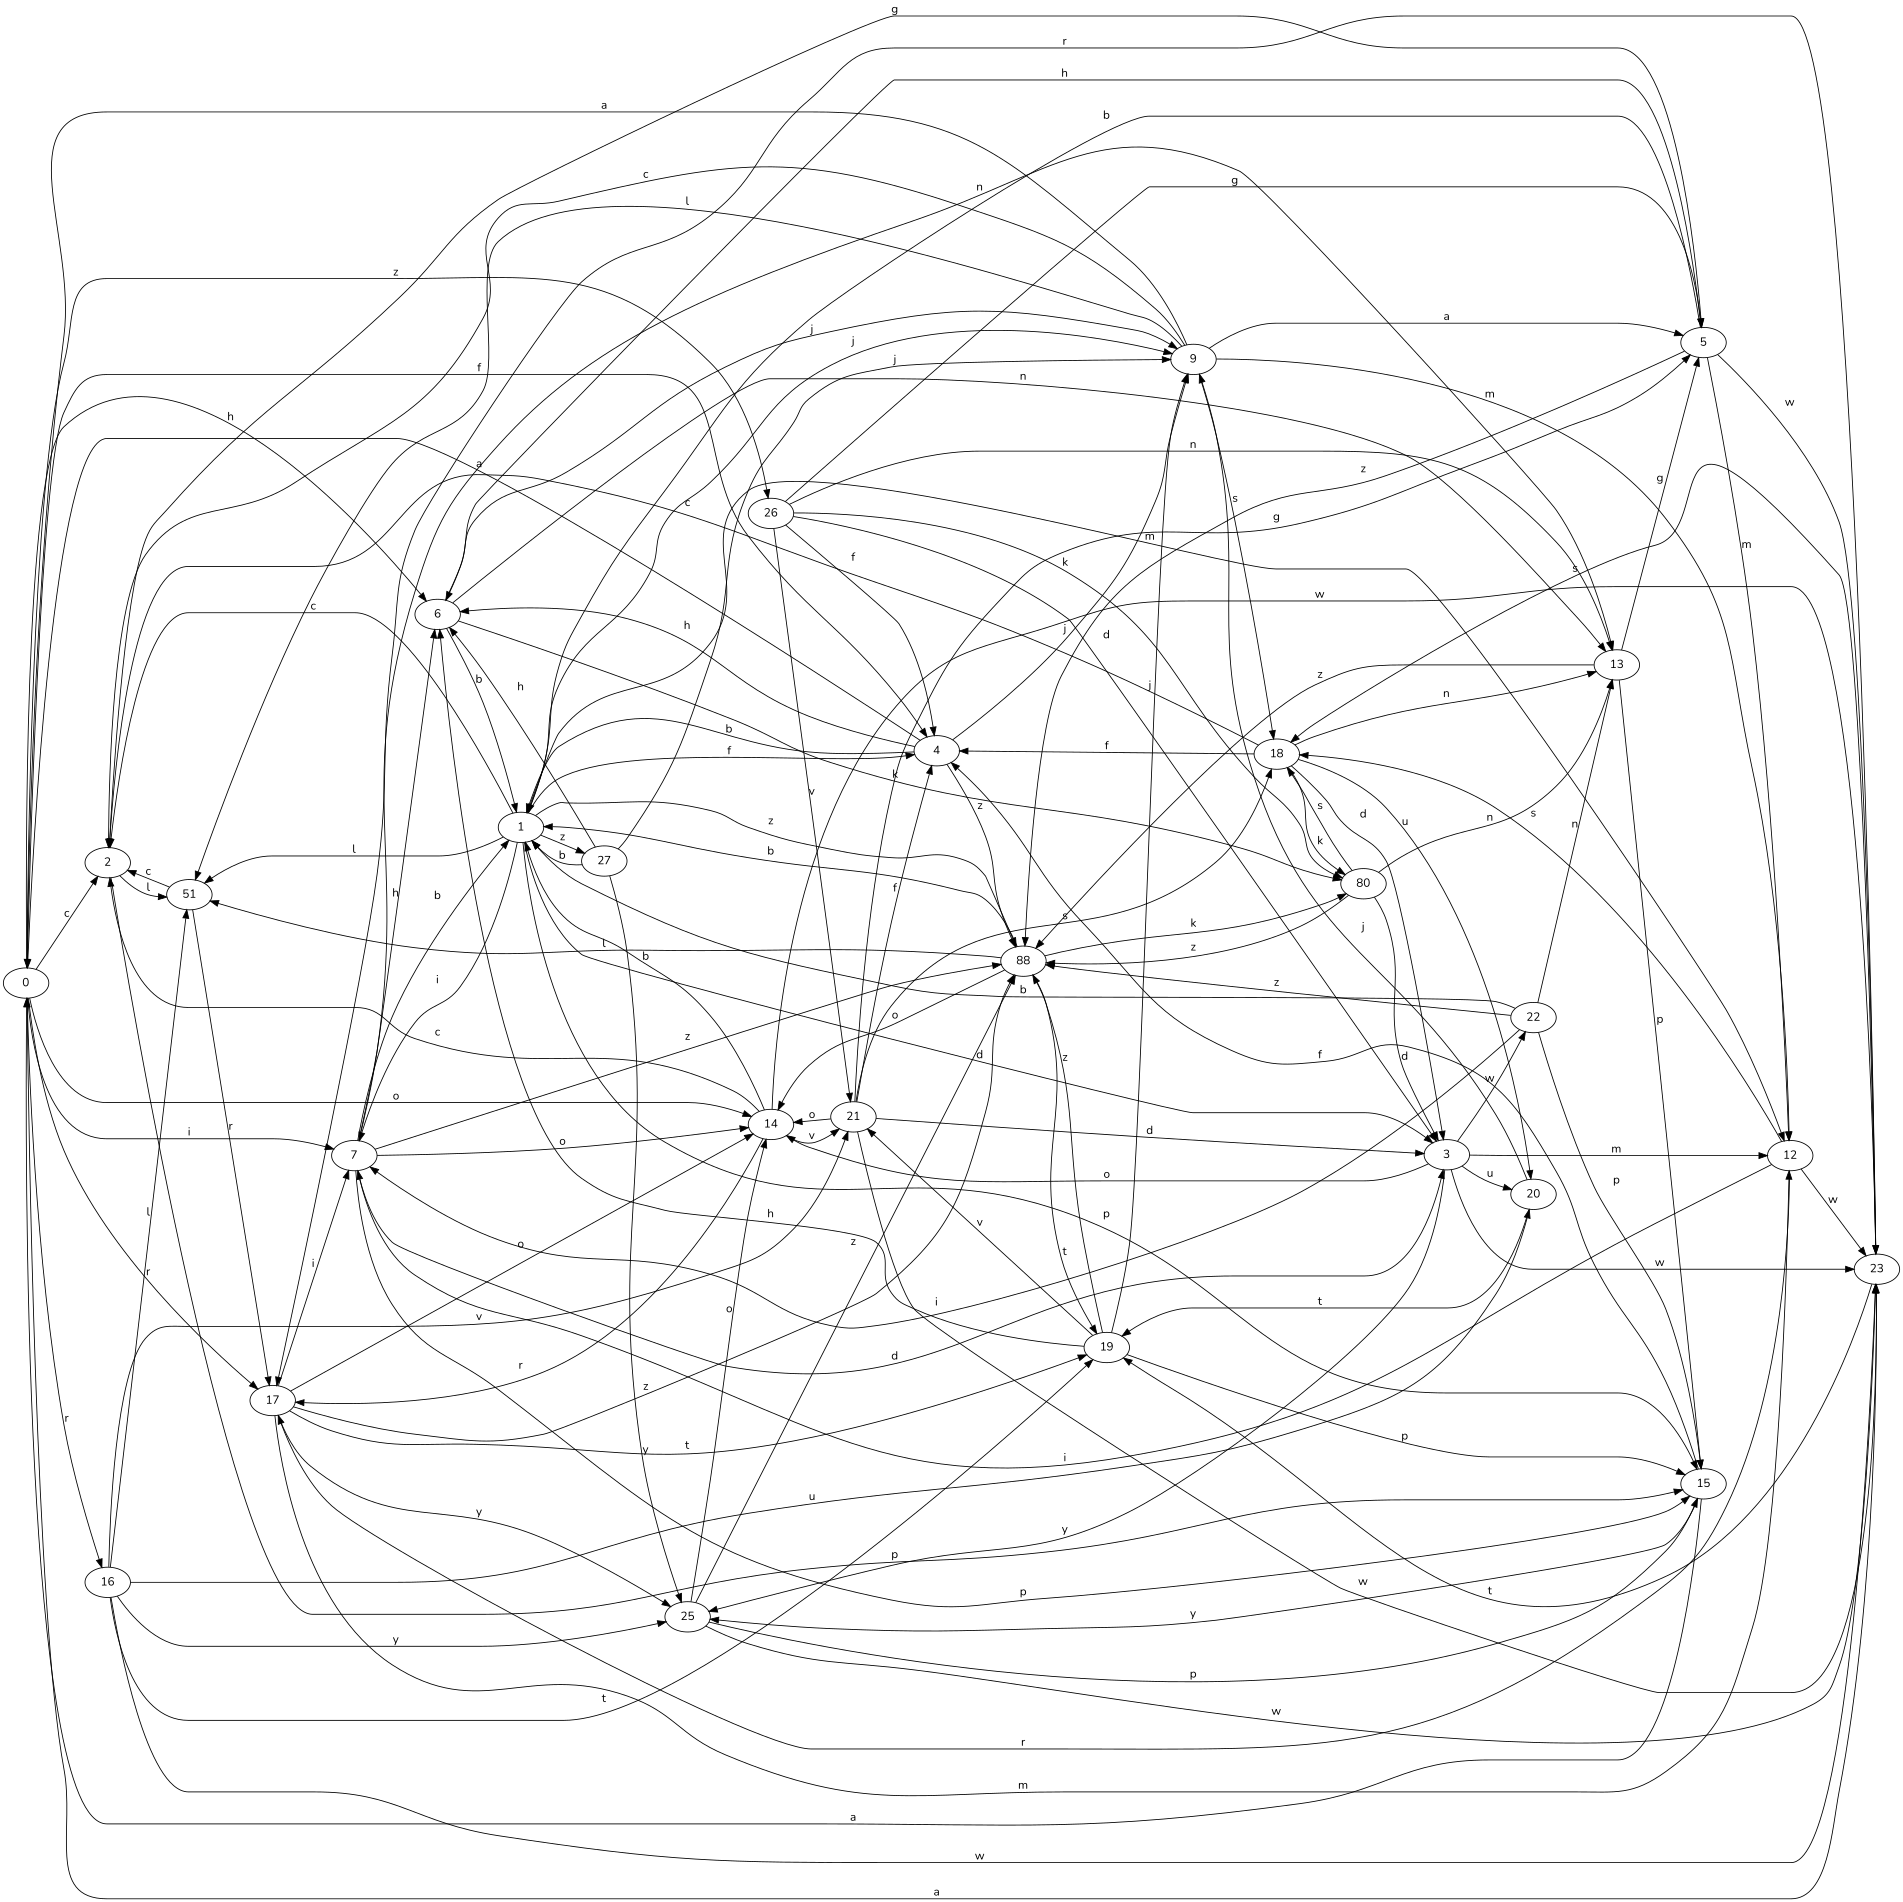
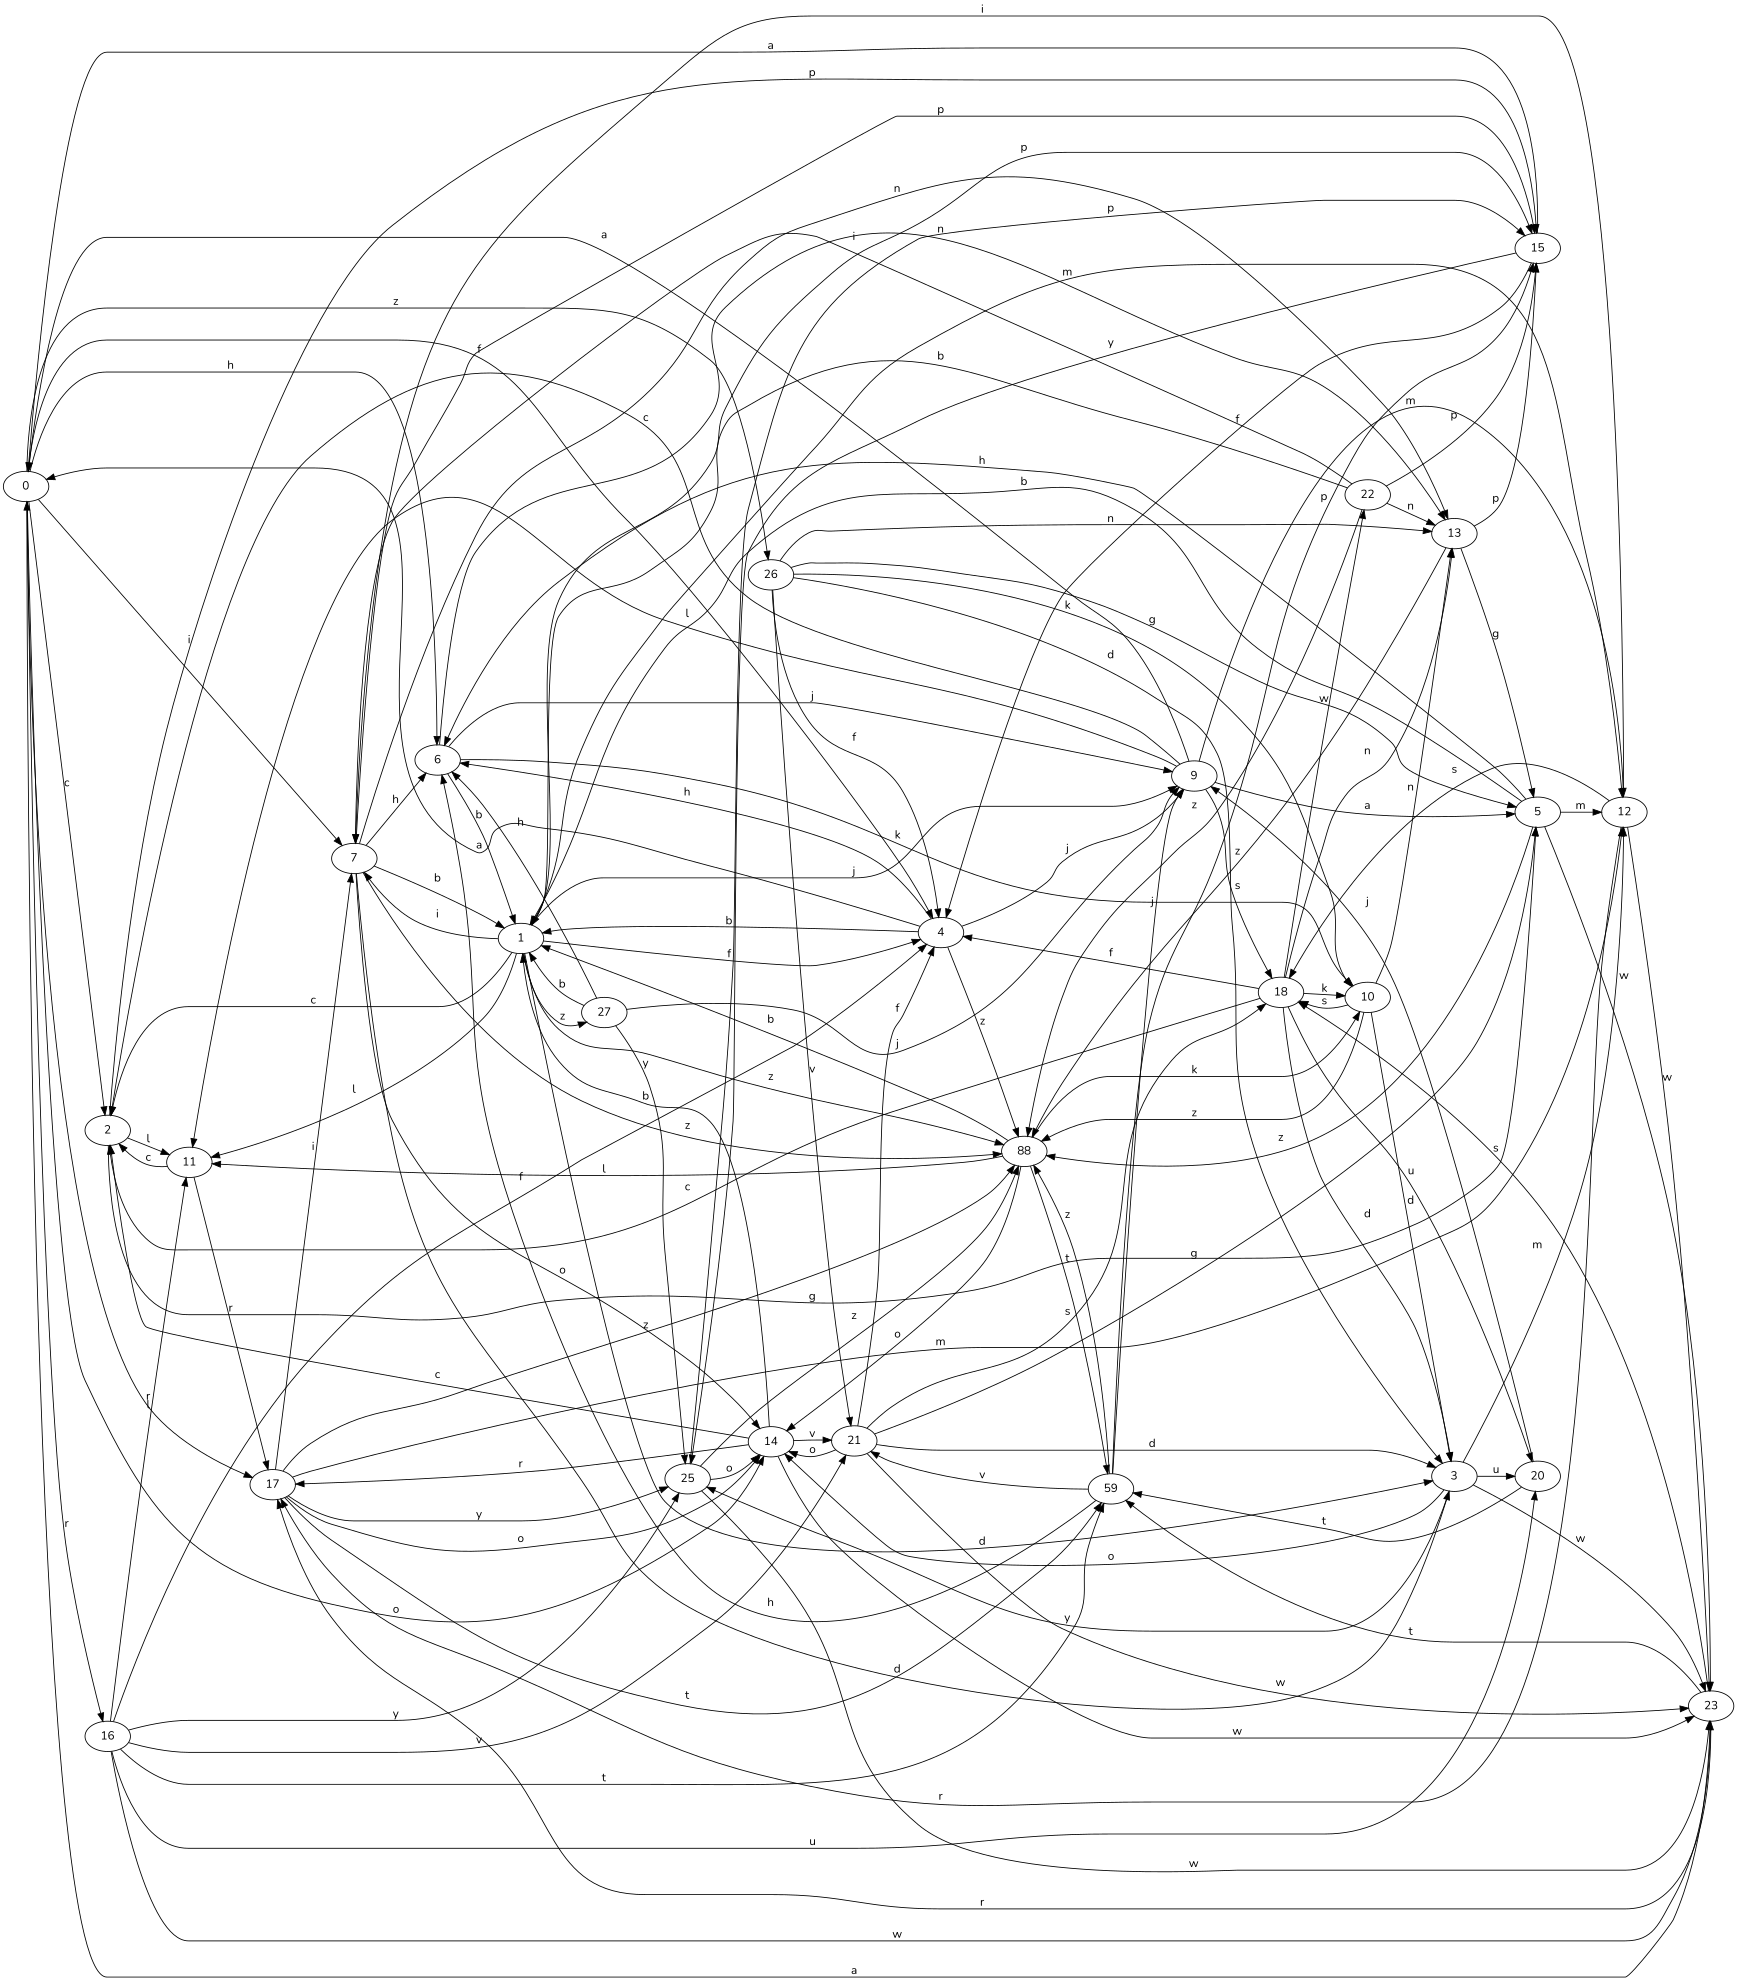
(1364, 884) -> (1368, 997)
(189, 895) -> (189, 1162)
(1491, 1092) -> (1324, 736)
none -> (407, 1268)
(1107, 1348) -> (1111, 1489)
